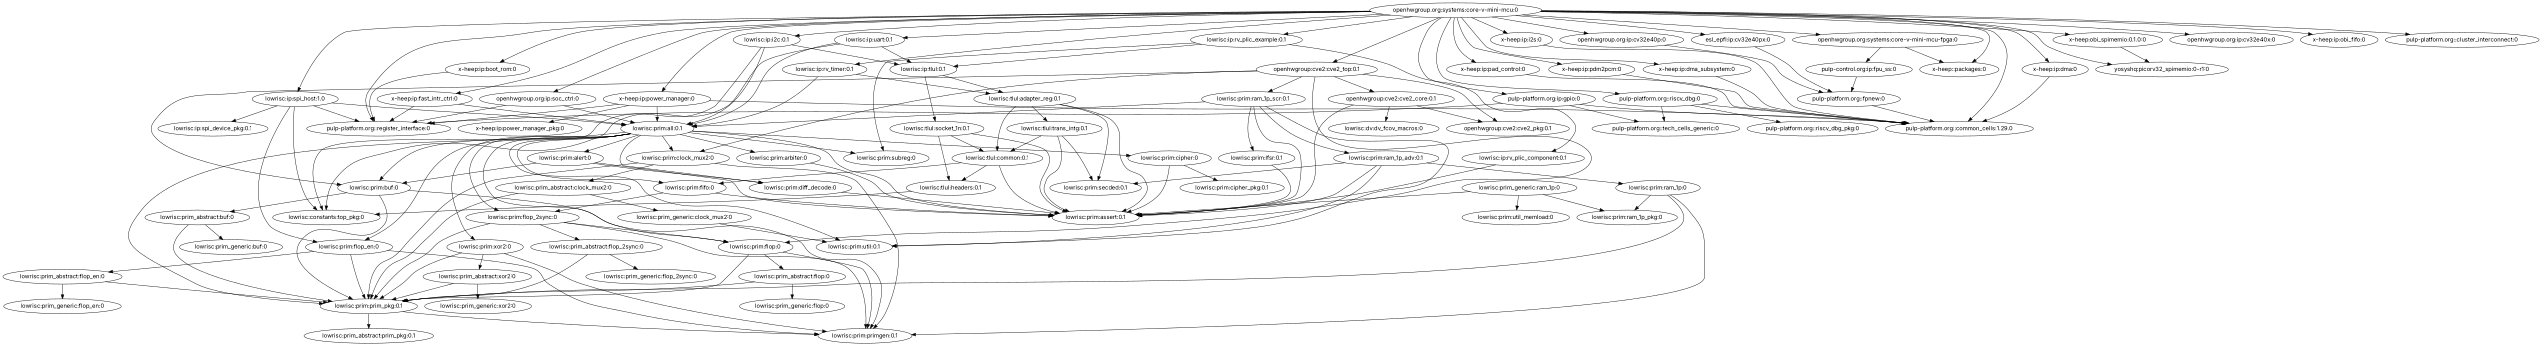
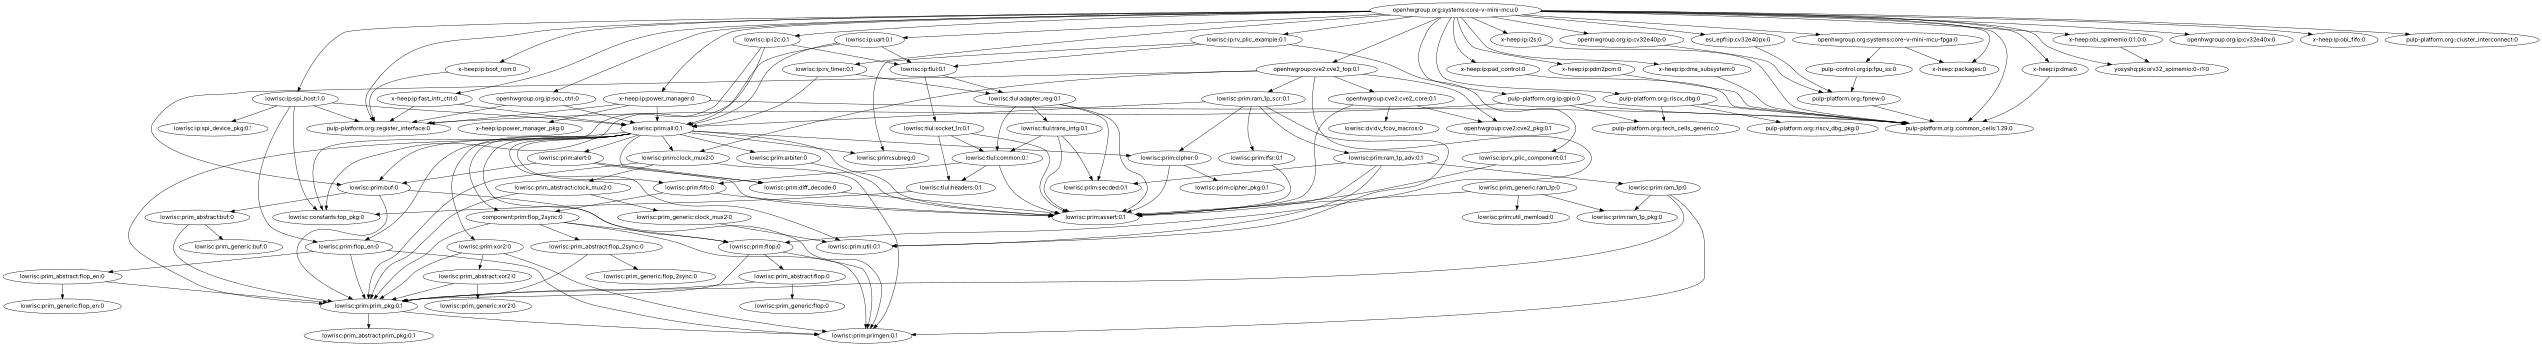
(1296, 195) -> (1213, 128)
(523, 217) -> (523, 217)
